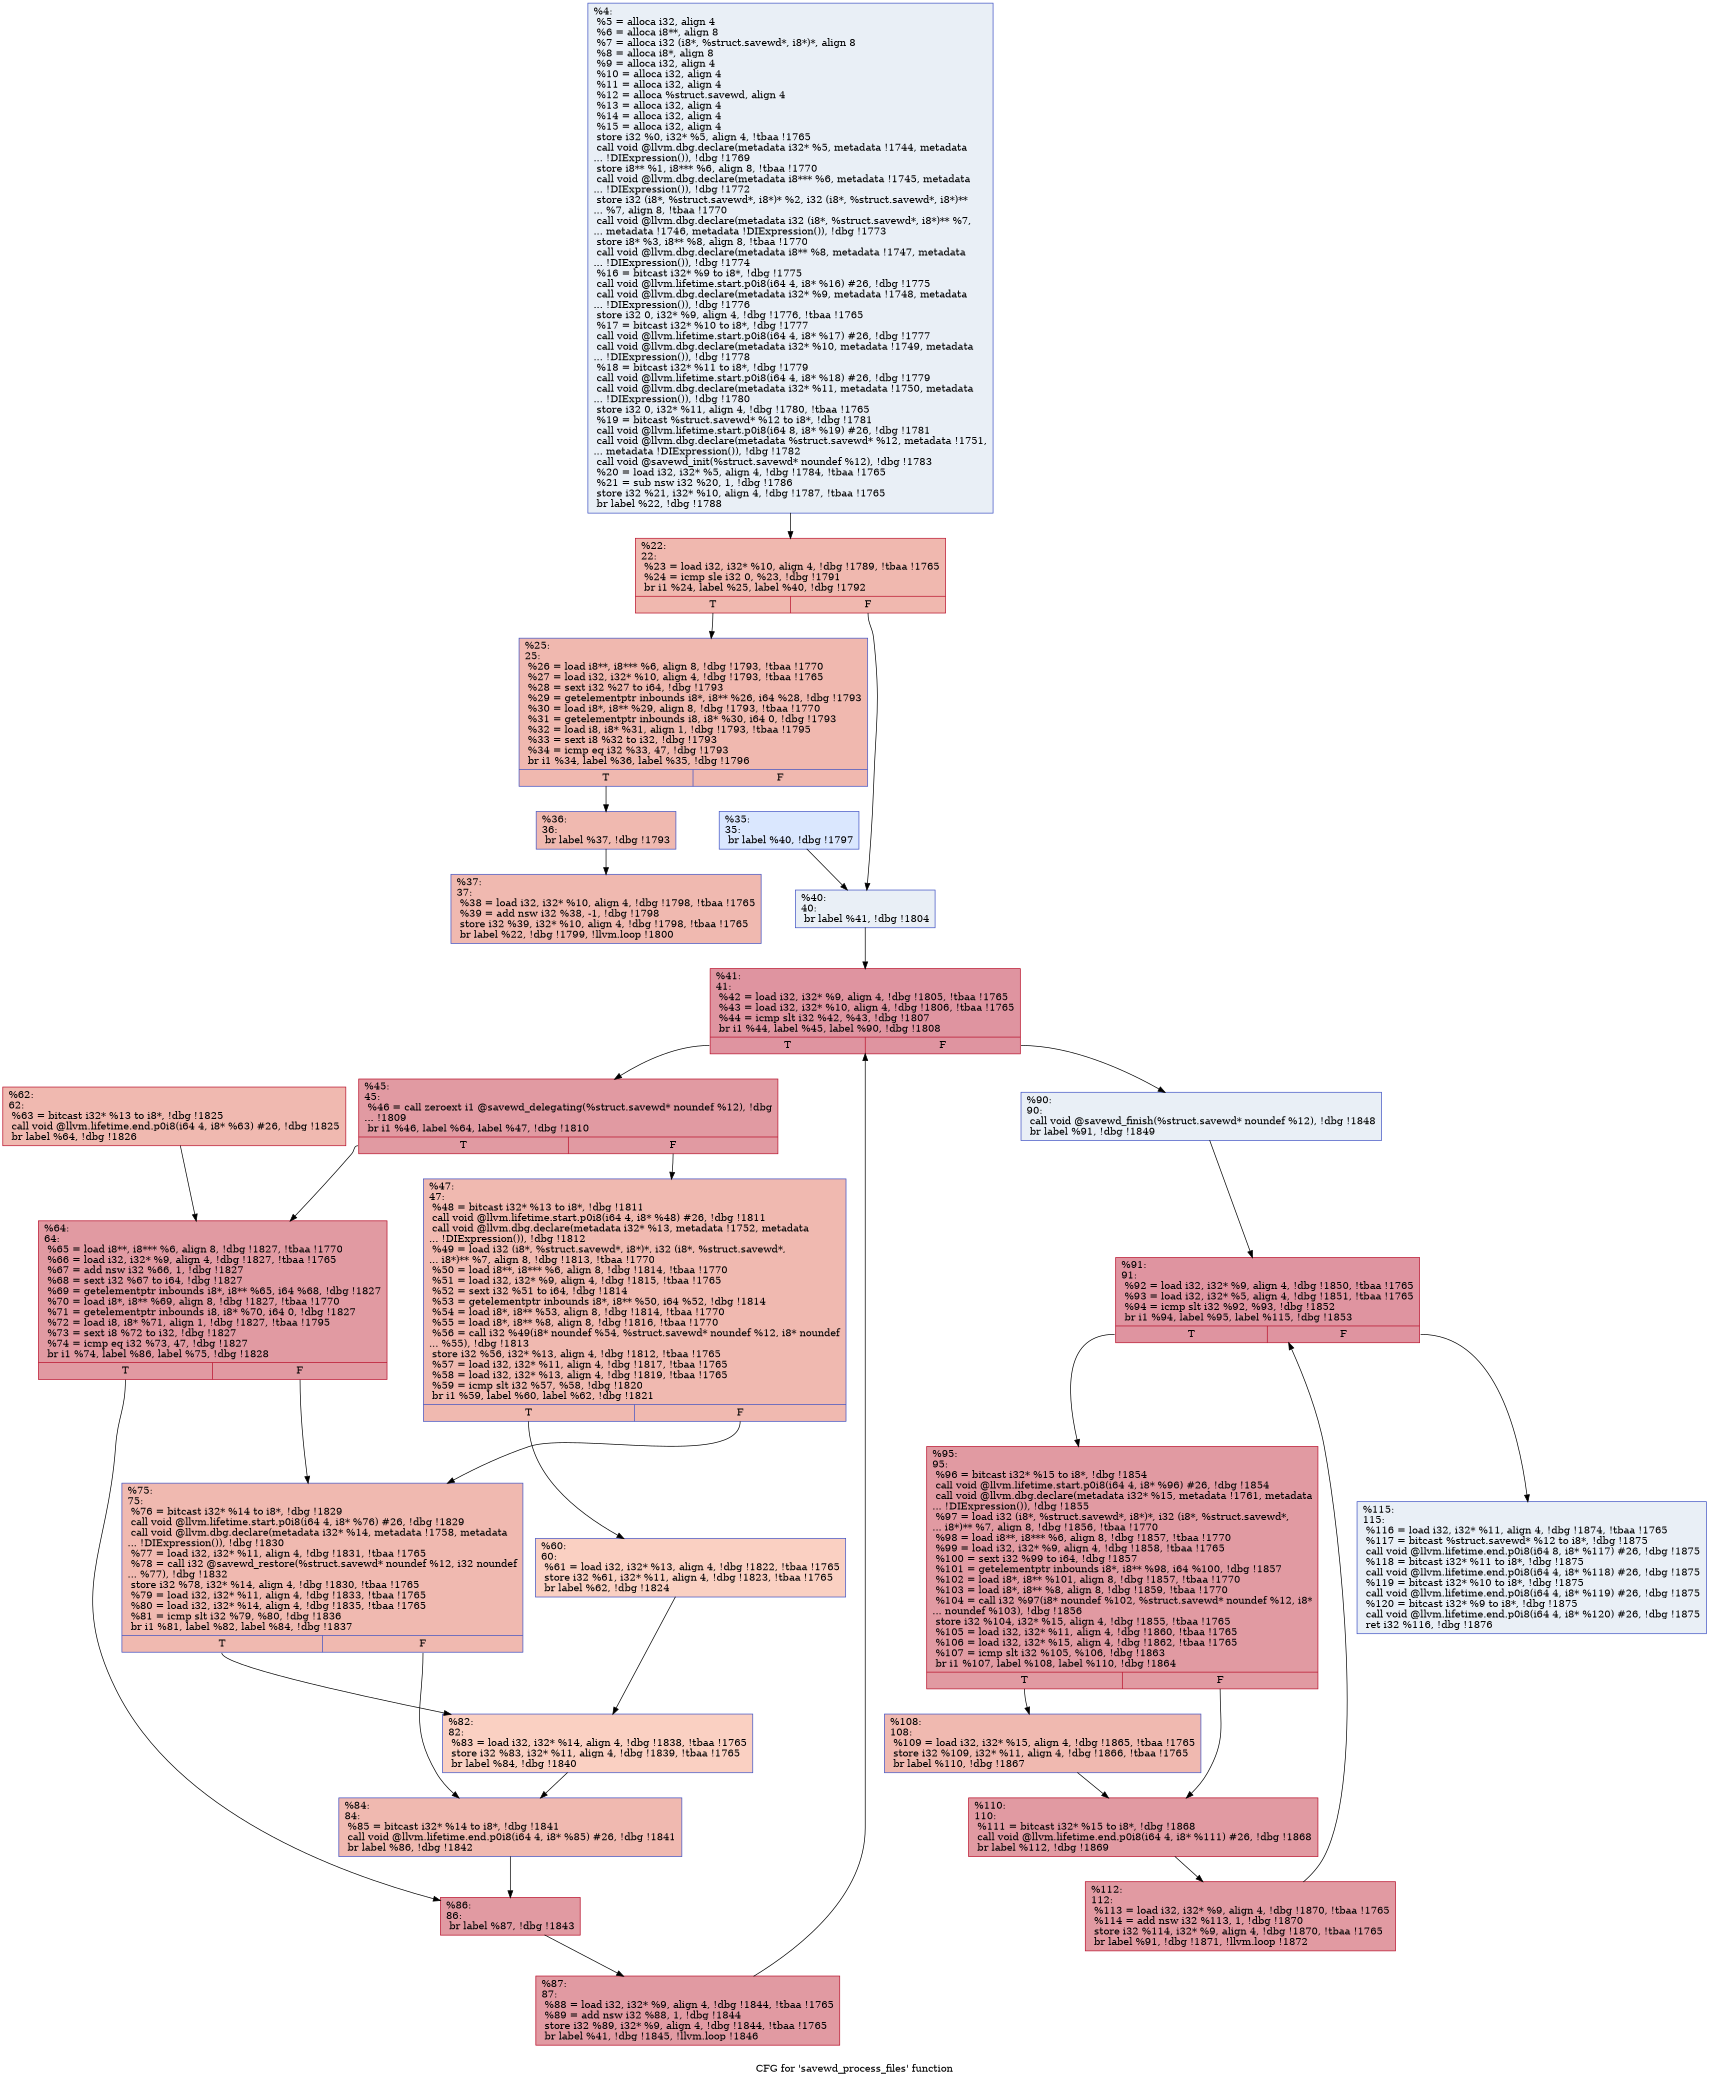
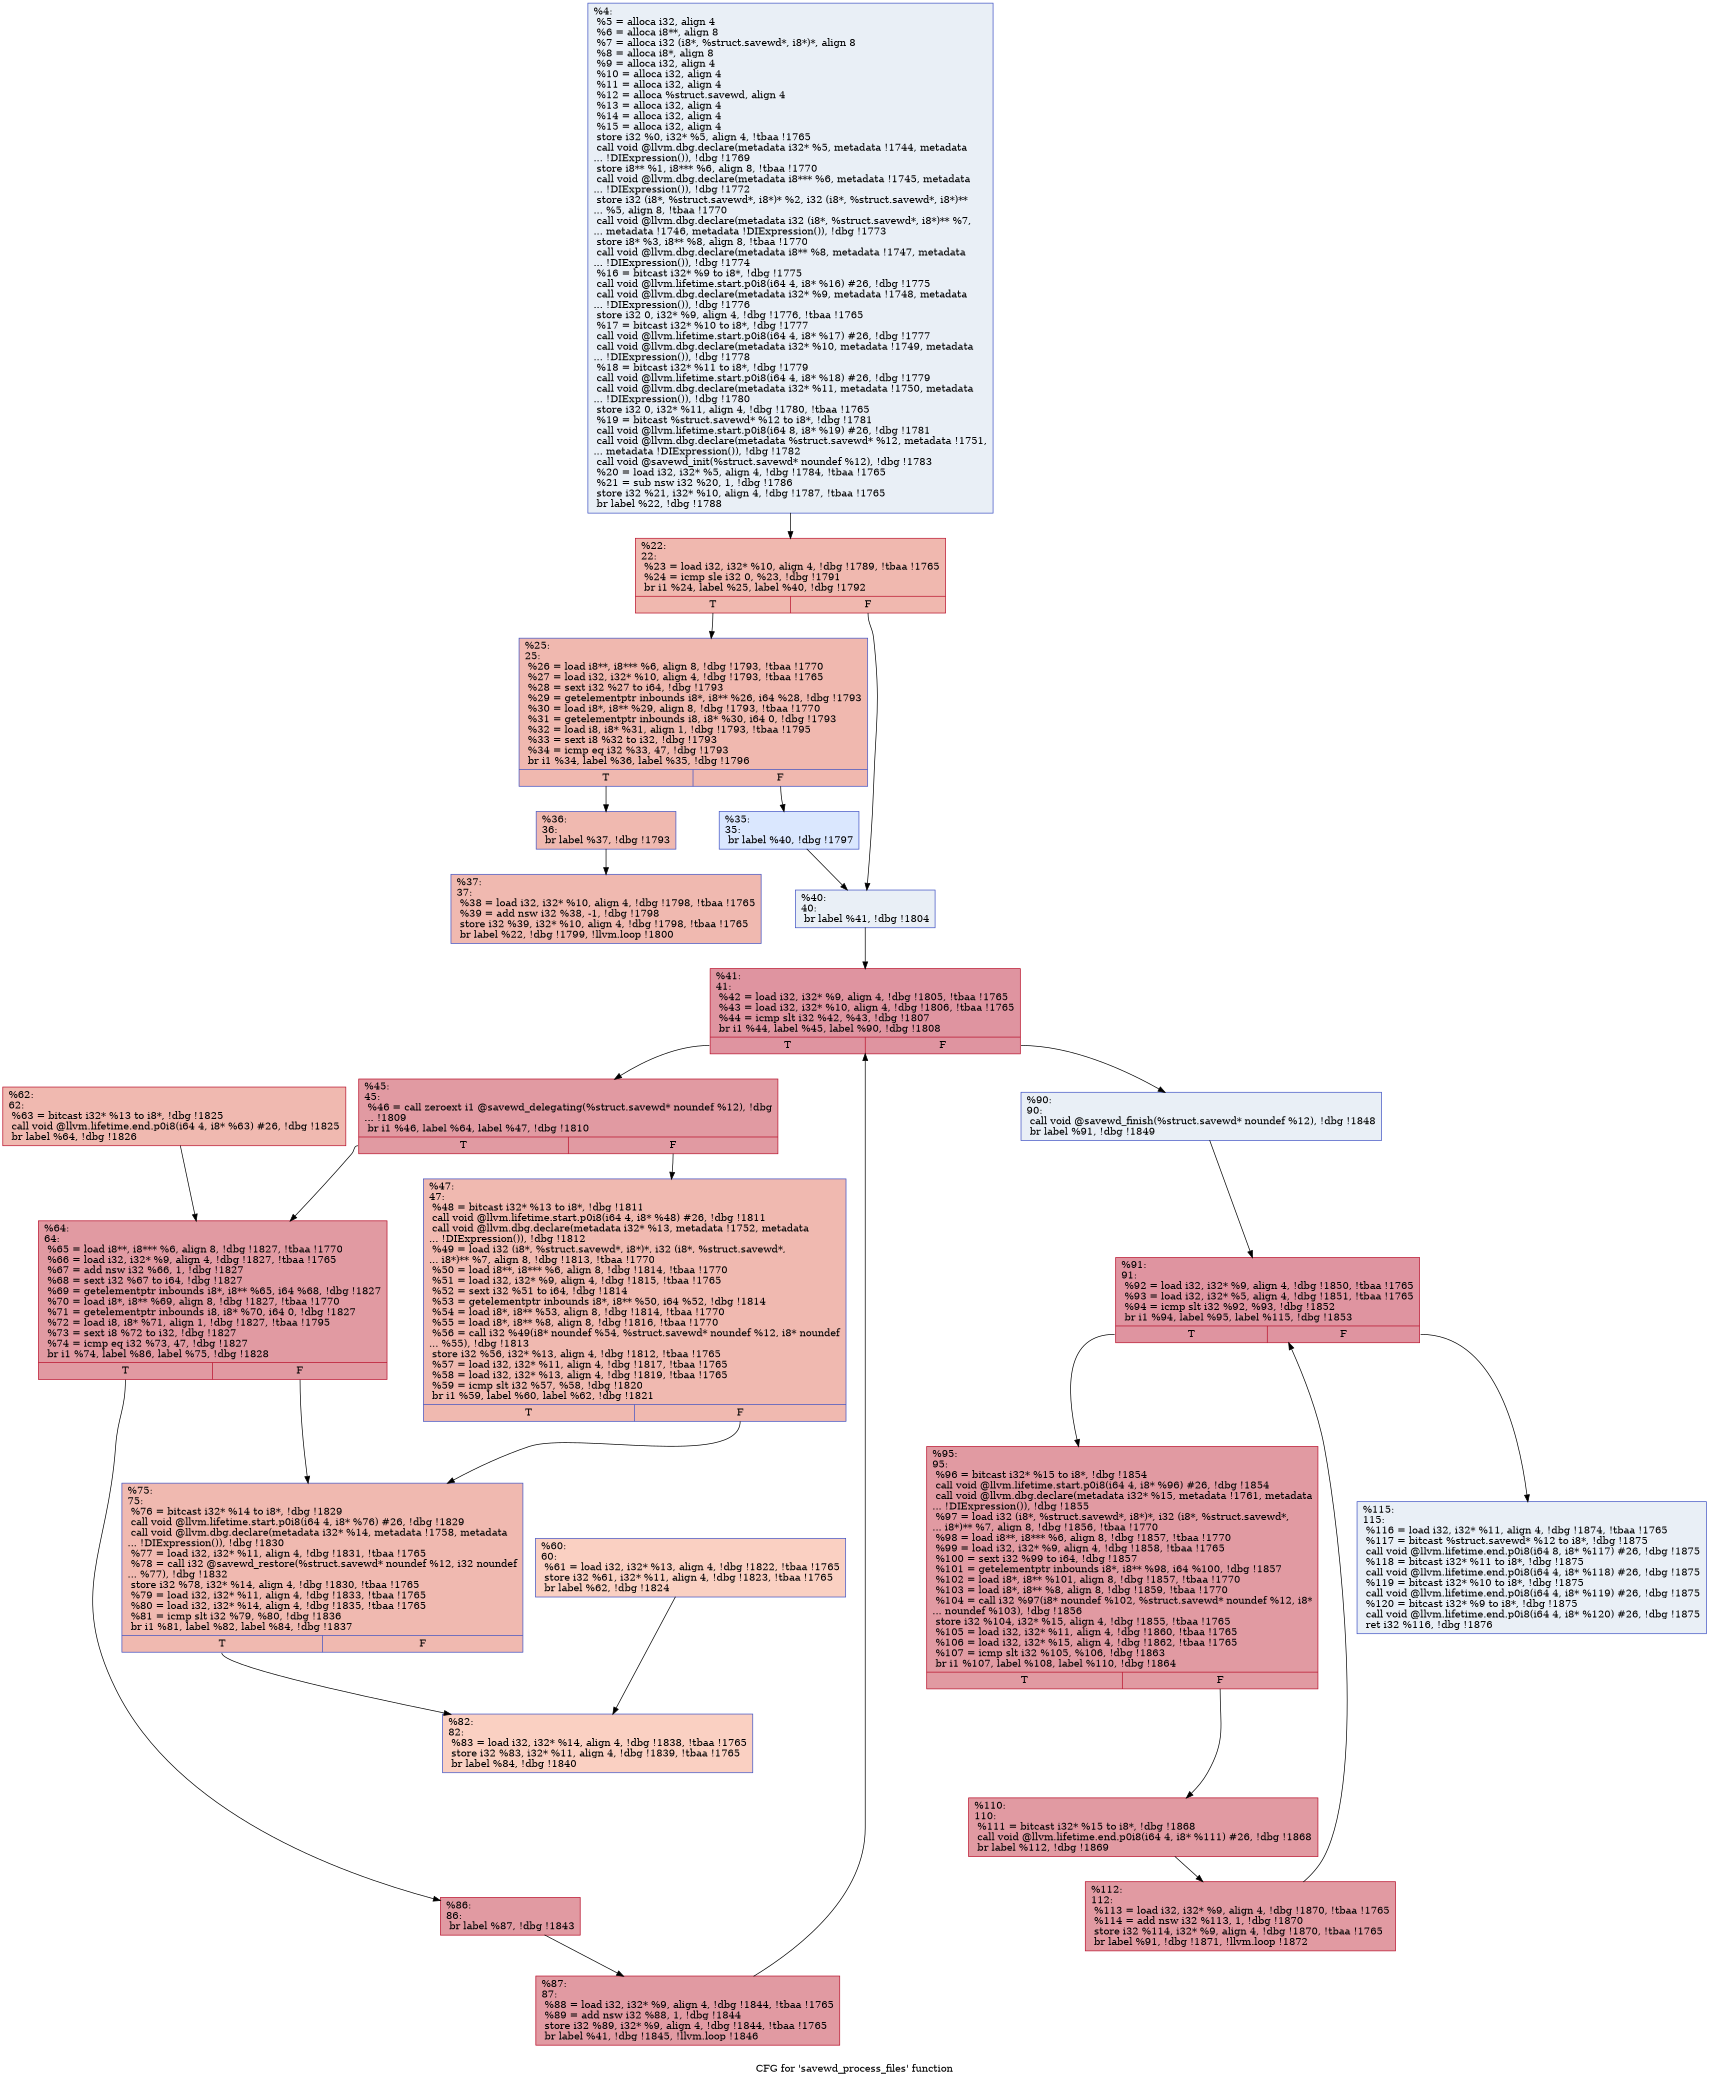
(661, 211) -> (661, 211)
none -> (781, 795)
(558, 1489) -> none
(1043, 1743) -> none
(510, 1827) -> none
